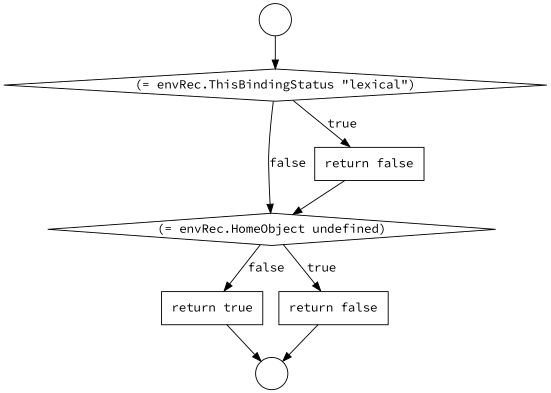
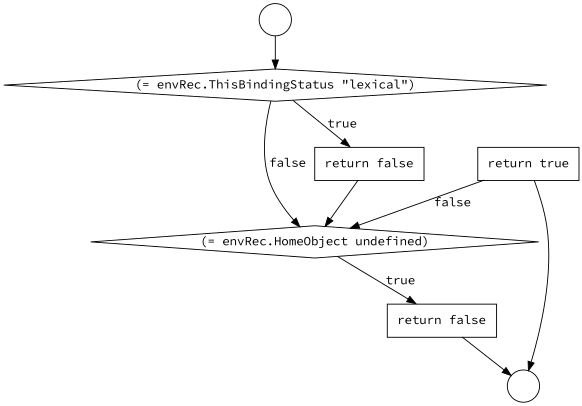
(245, 264) -> (422, 203)
